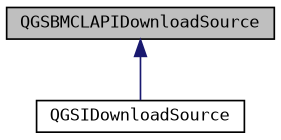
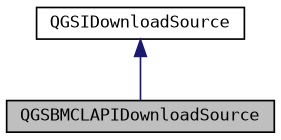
(140, 79) -> (140, 79)
